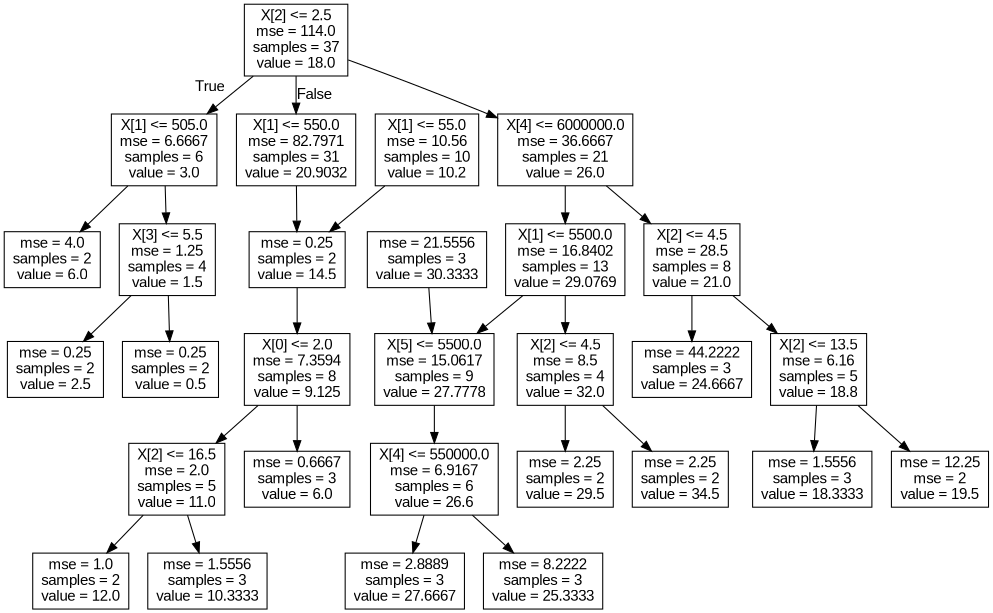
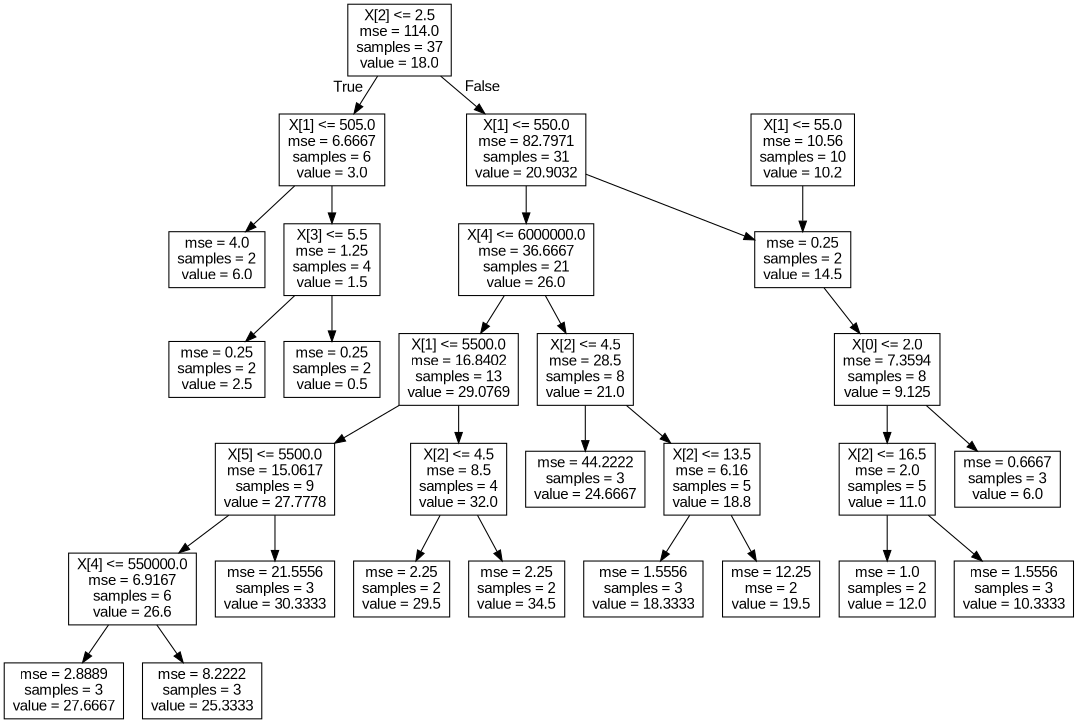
(418, 86) -> (526, 199)
(430, 305) -> (275, 533)
